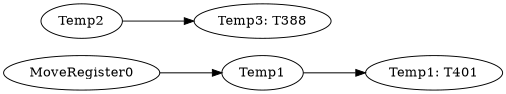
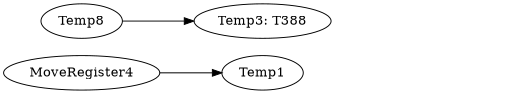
(82, 21) -> (82, 21)
(82, 73) -> (82, 73)
(434, 73) -> none
